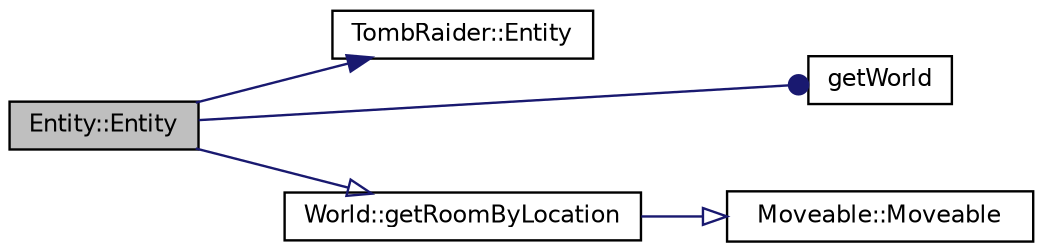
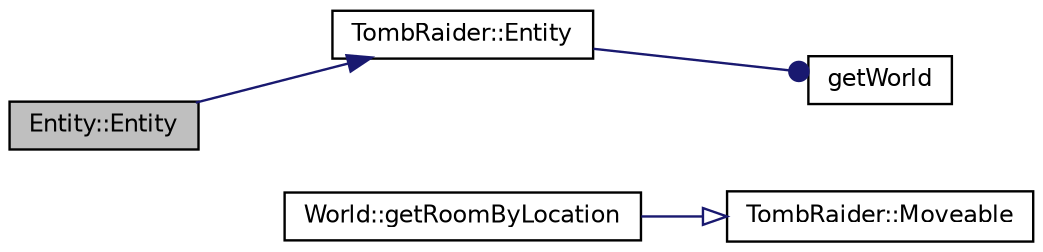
(493, 103) -> (691, 60)
(272, 168) -> none
(880, 216) -> (880, 216)
